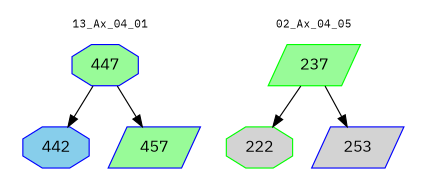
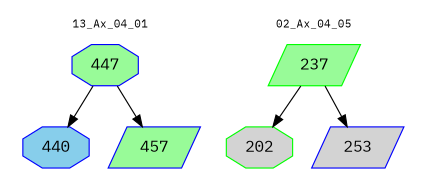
(56, 147) -> (56, 147)
(259, 147) -> (259, 147)
